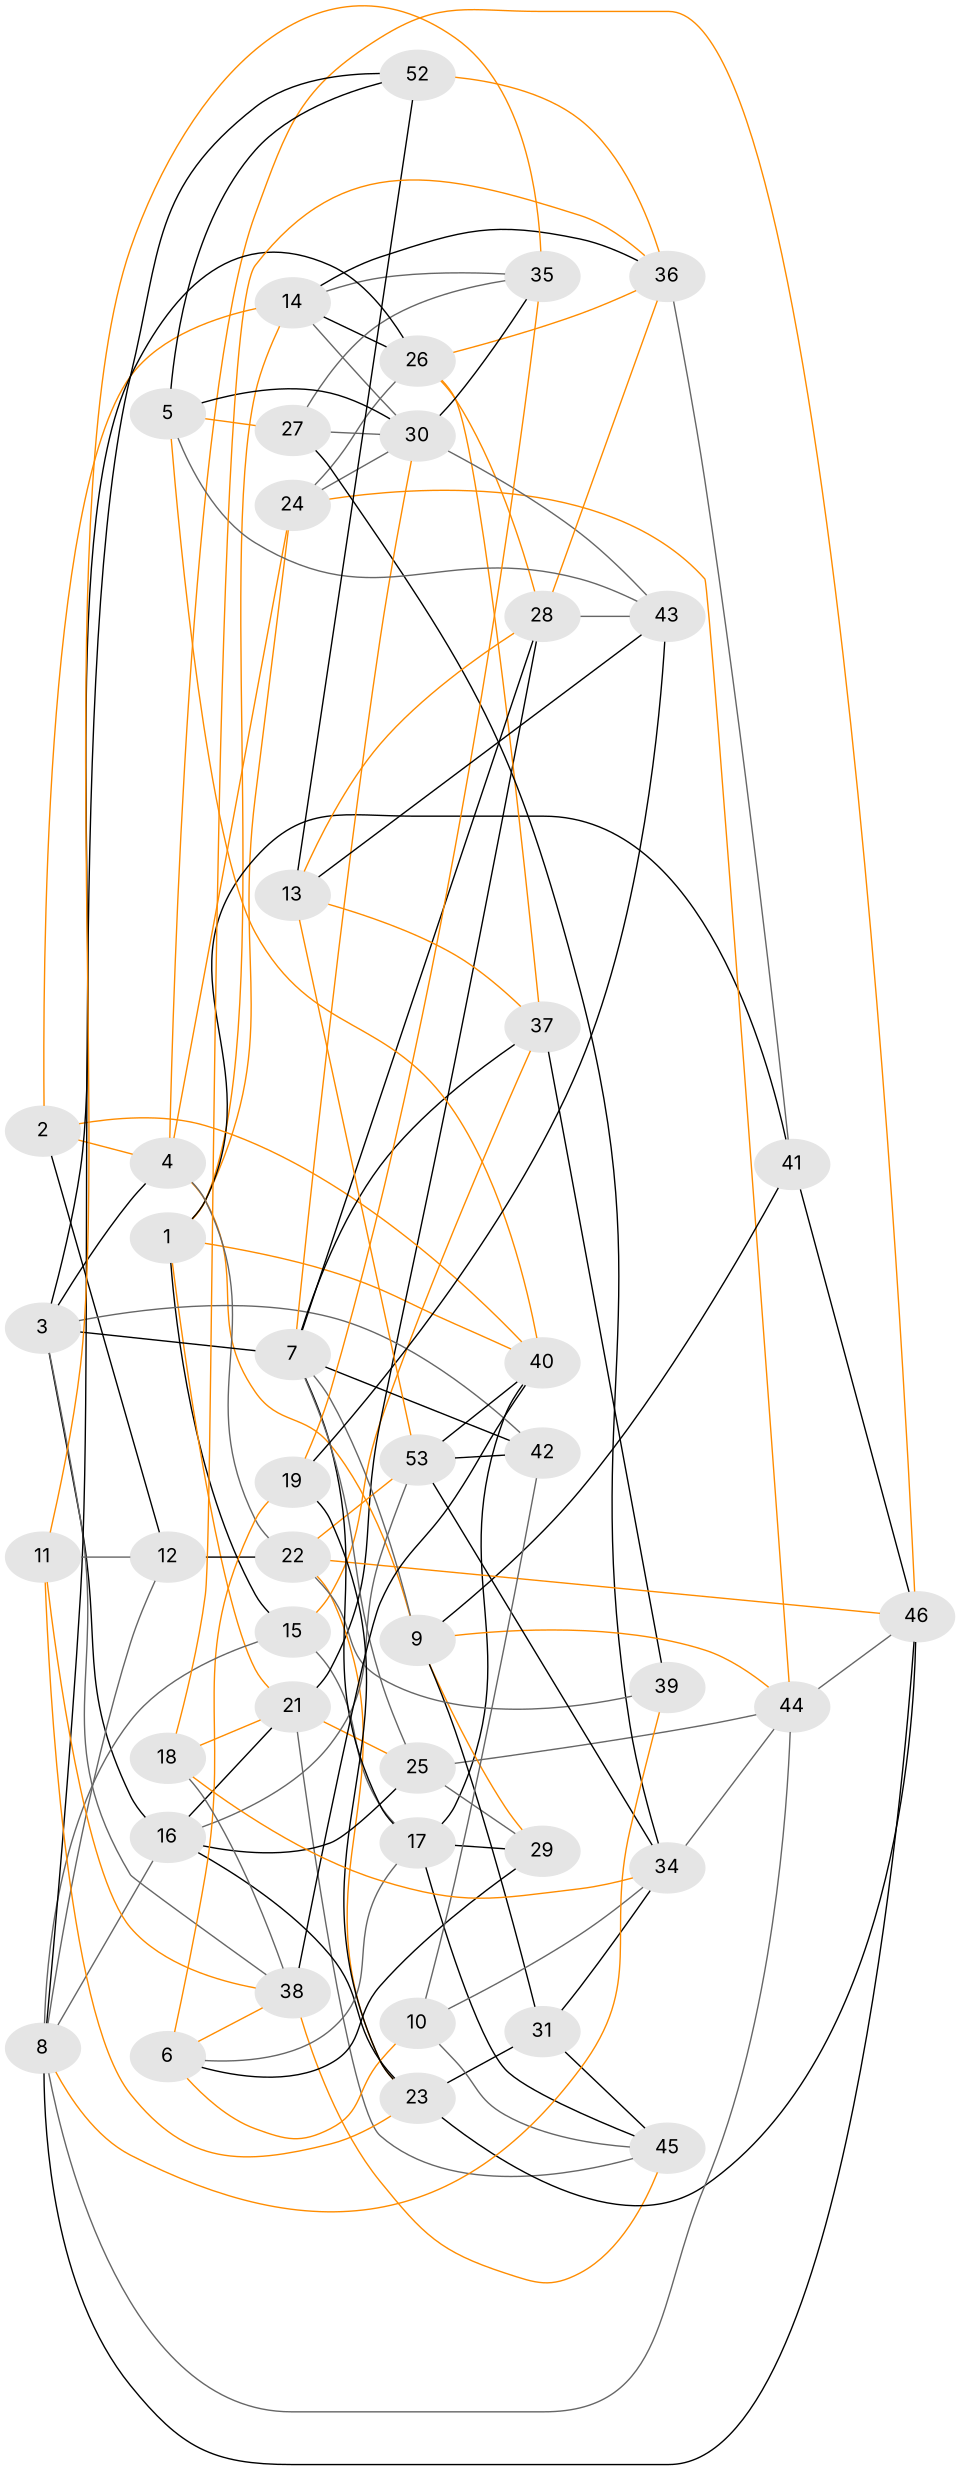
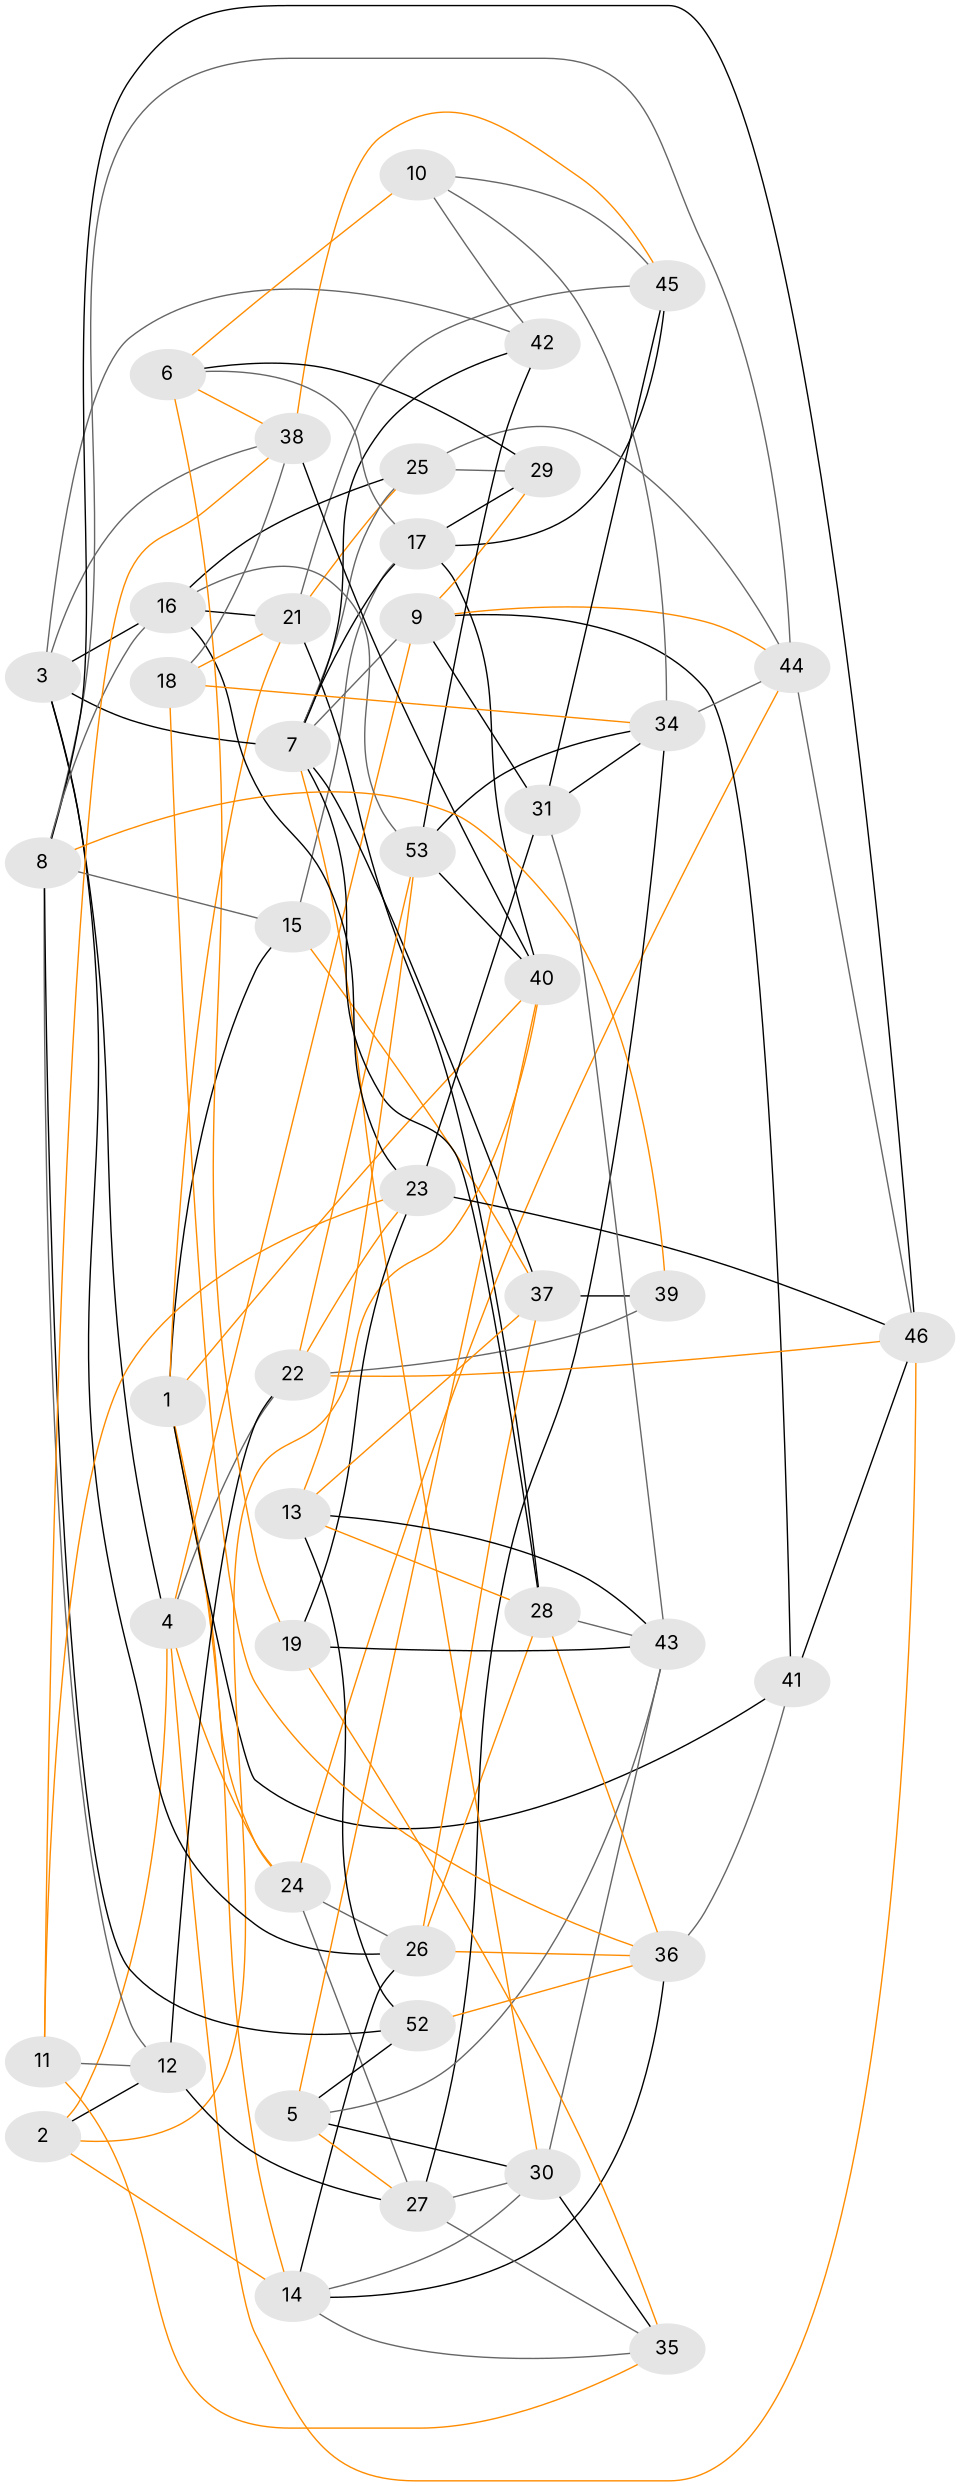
(348, 475) -> (345, 2019)
none -> (618, 1245)
none -> (273, 2163)
